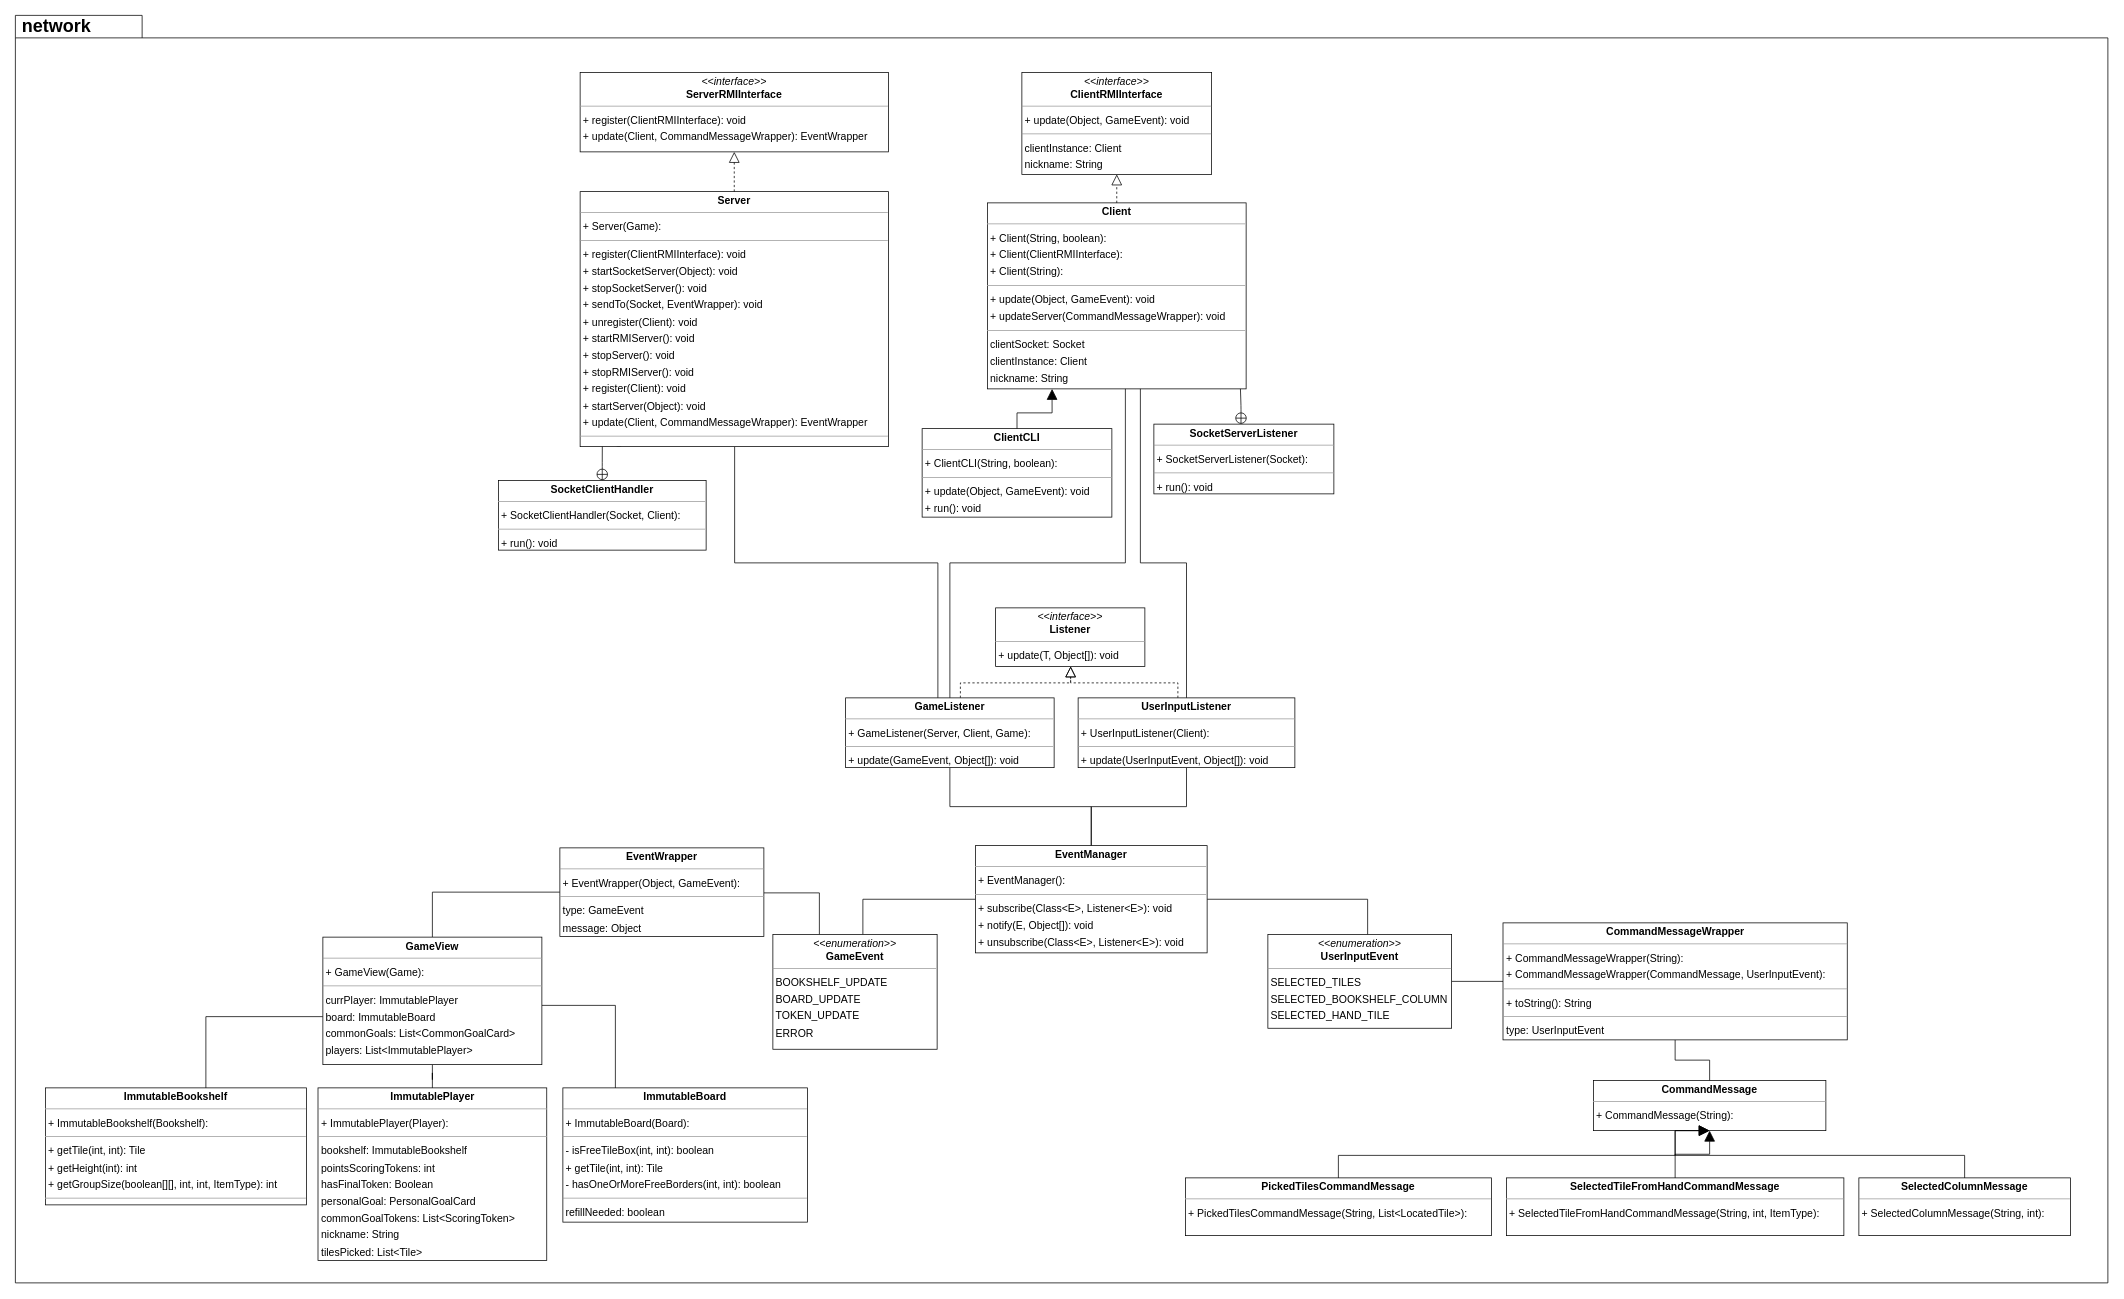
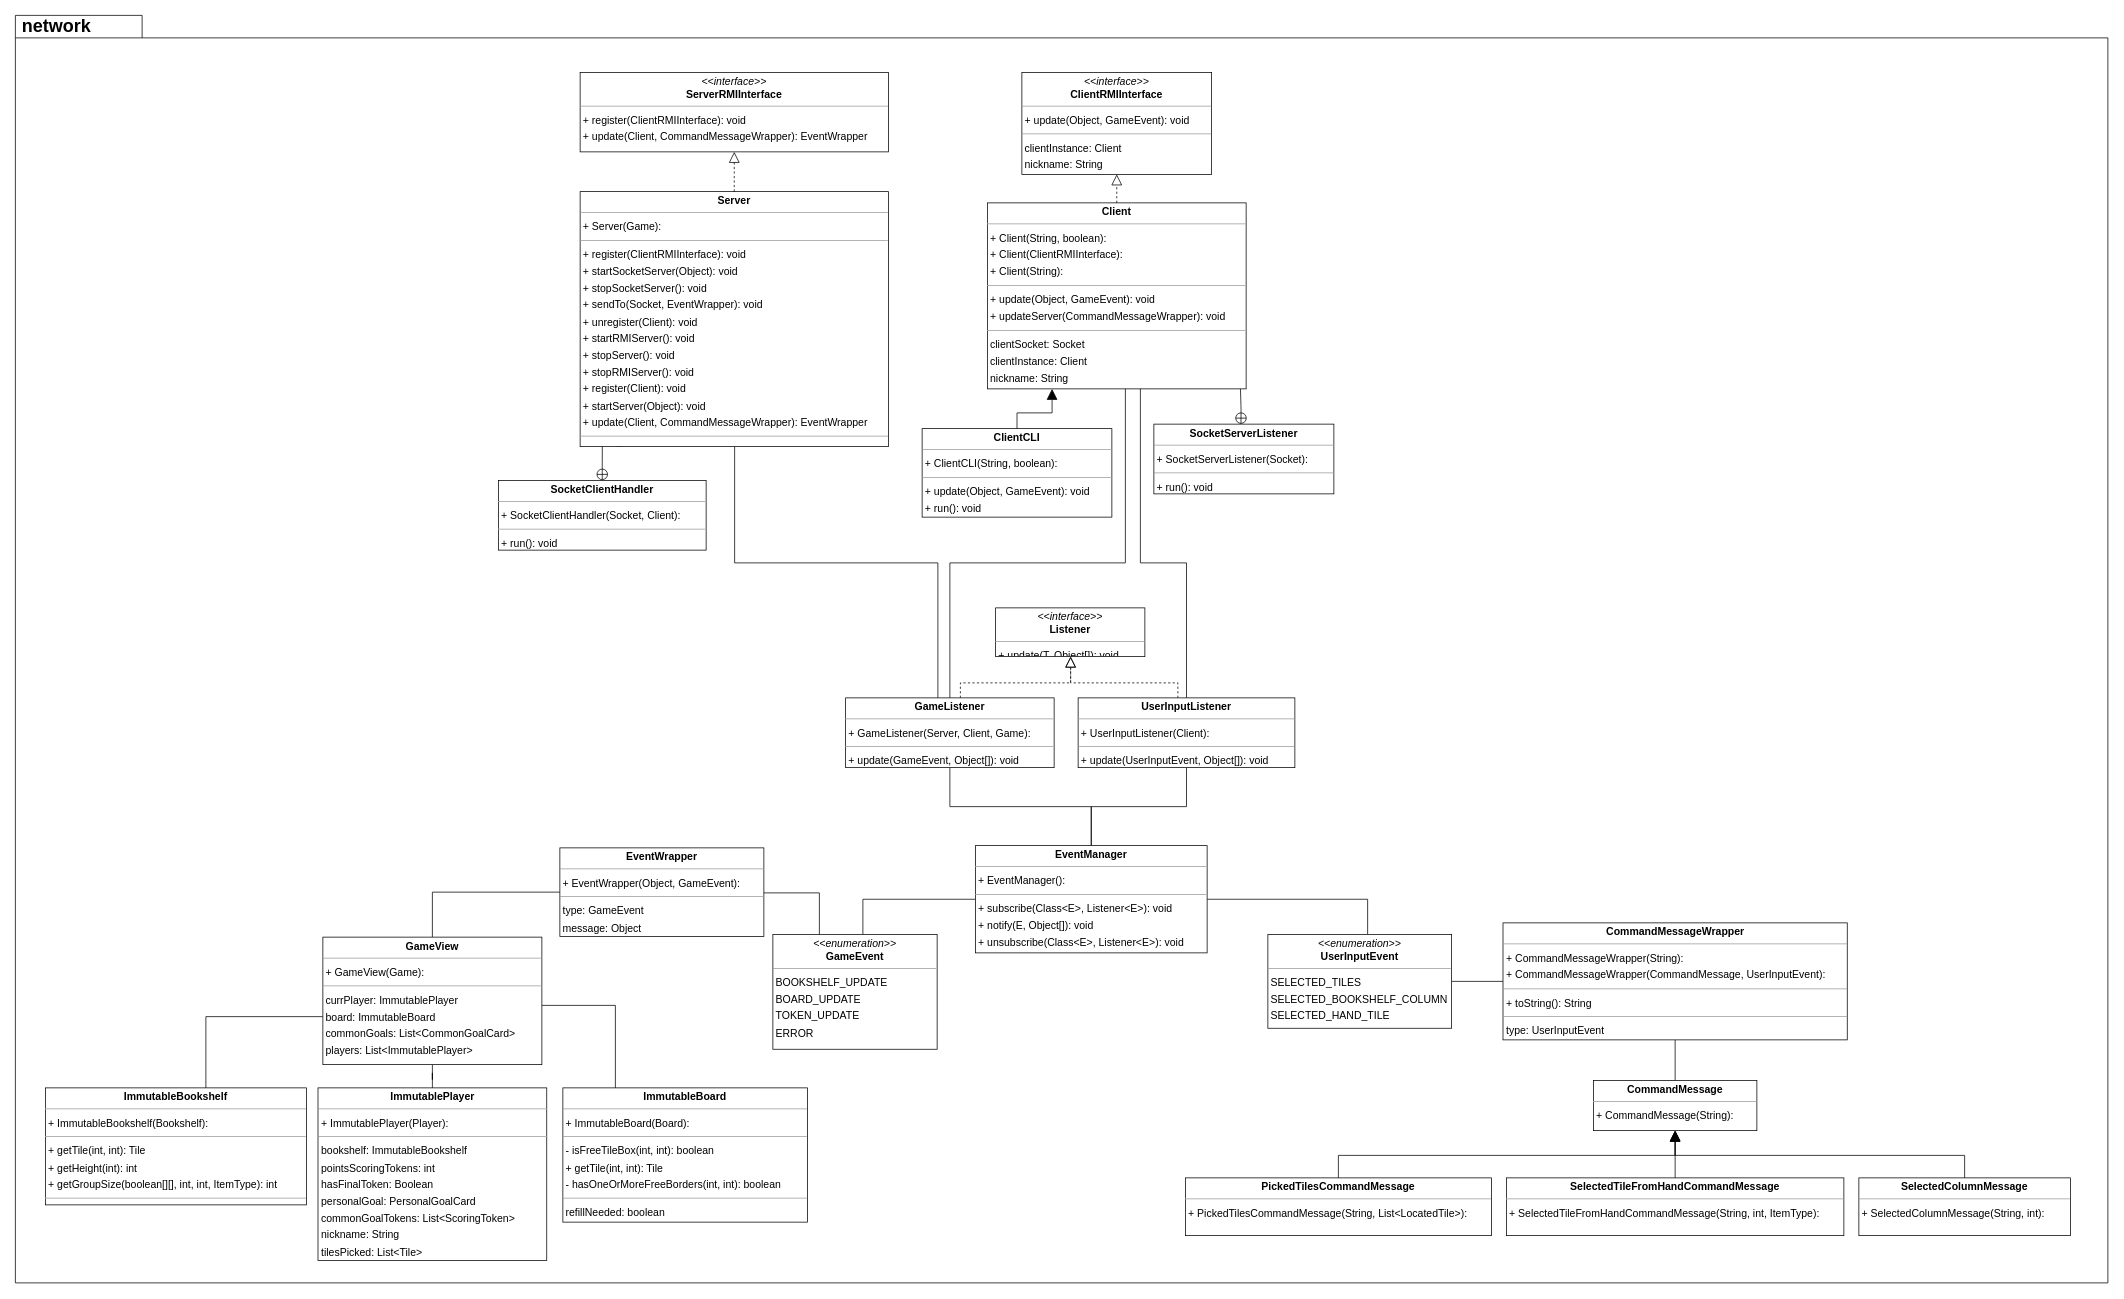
(1070, 637) -> (1070, 632)
(1710, 1106) -> (1675, 1106)
